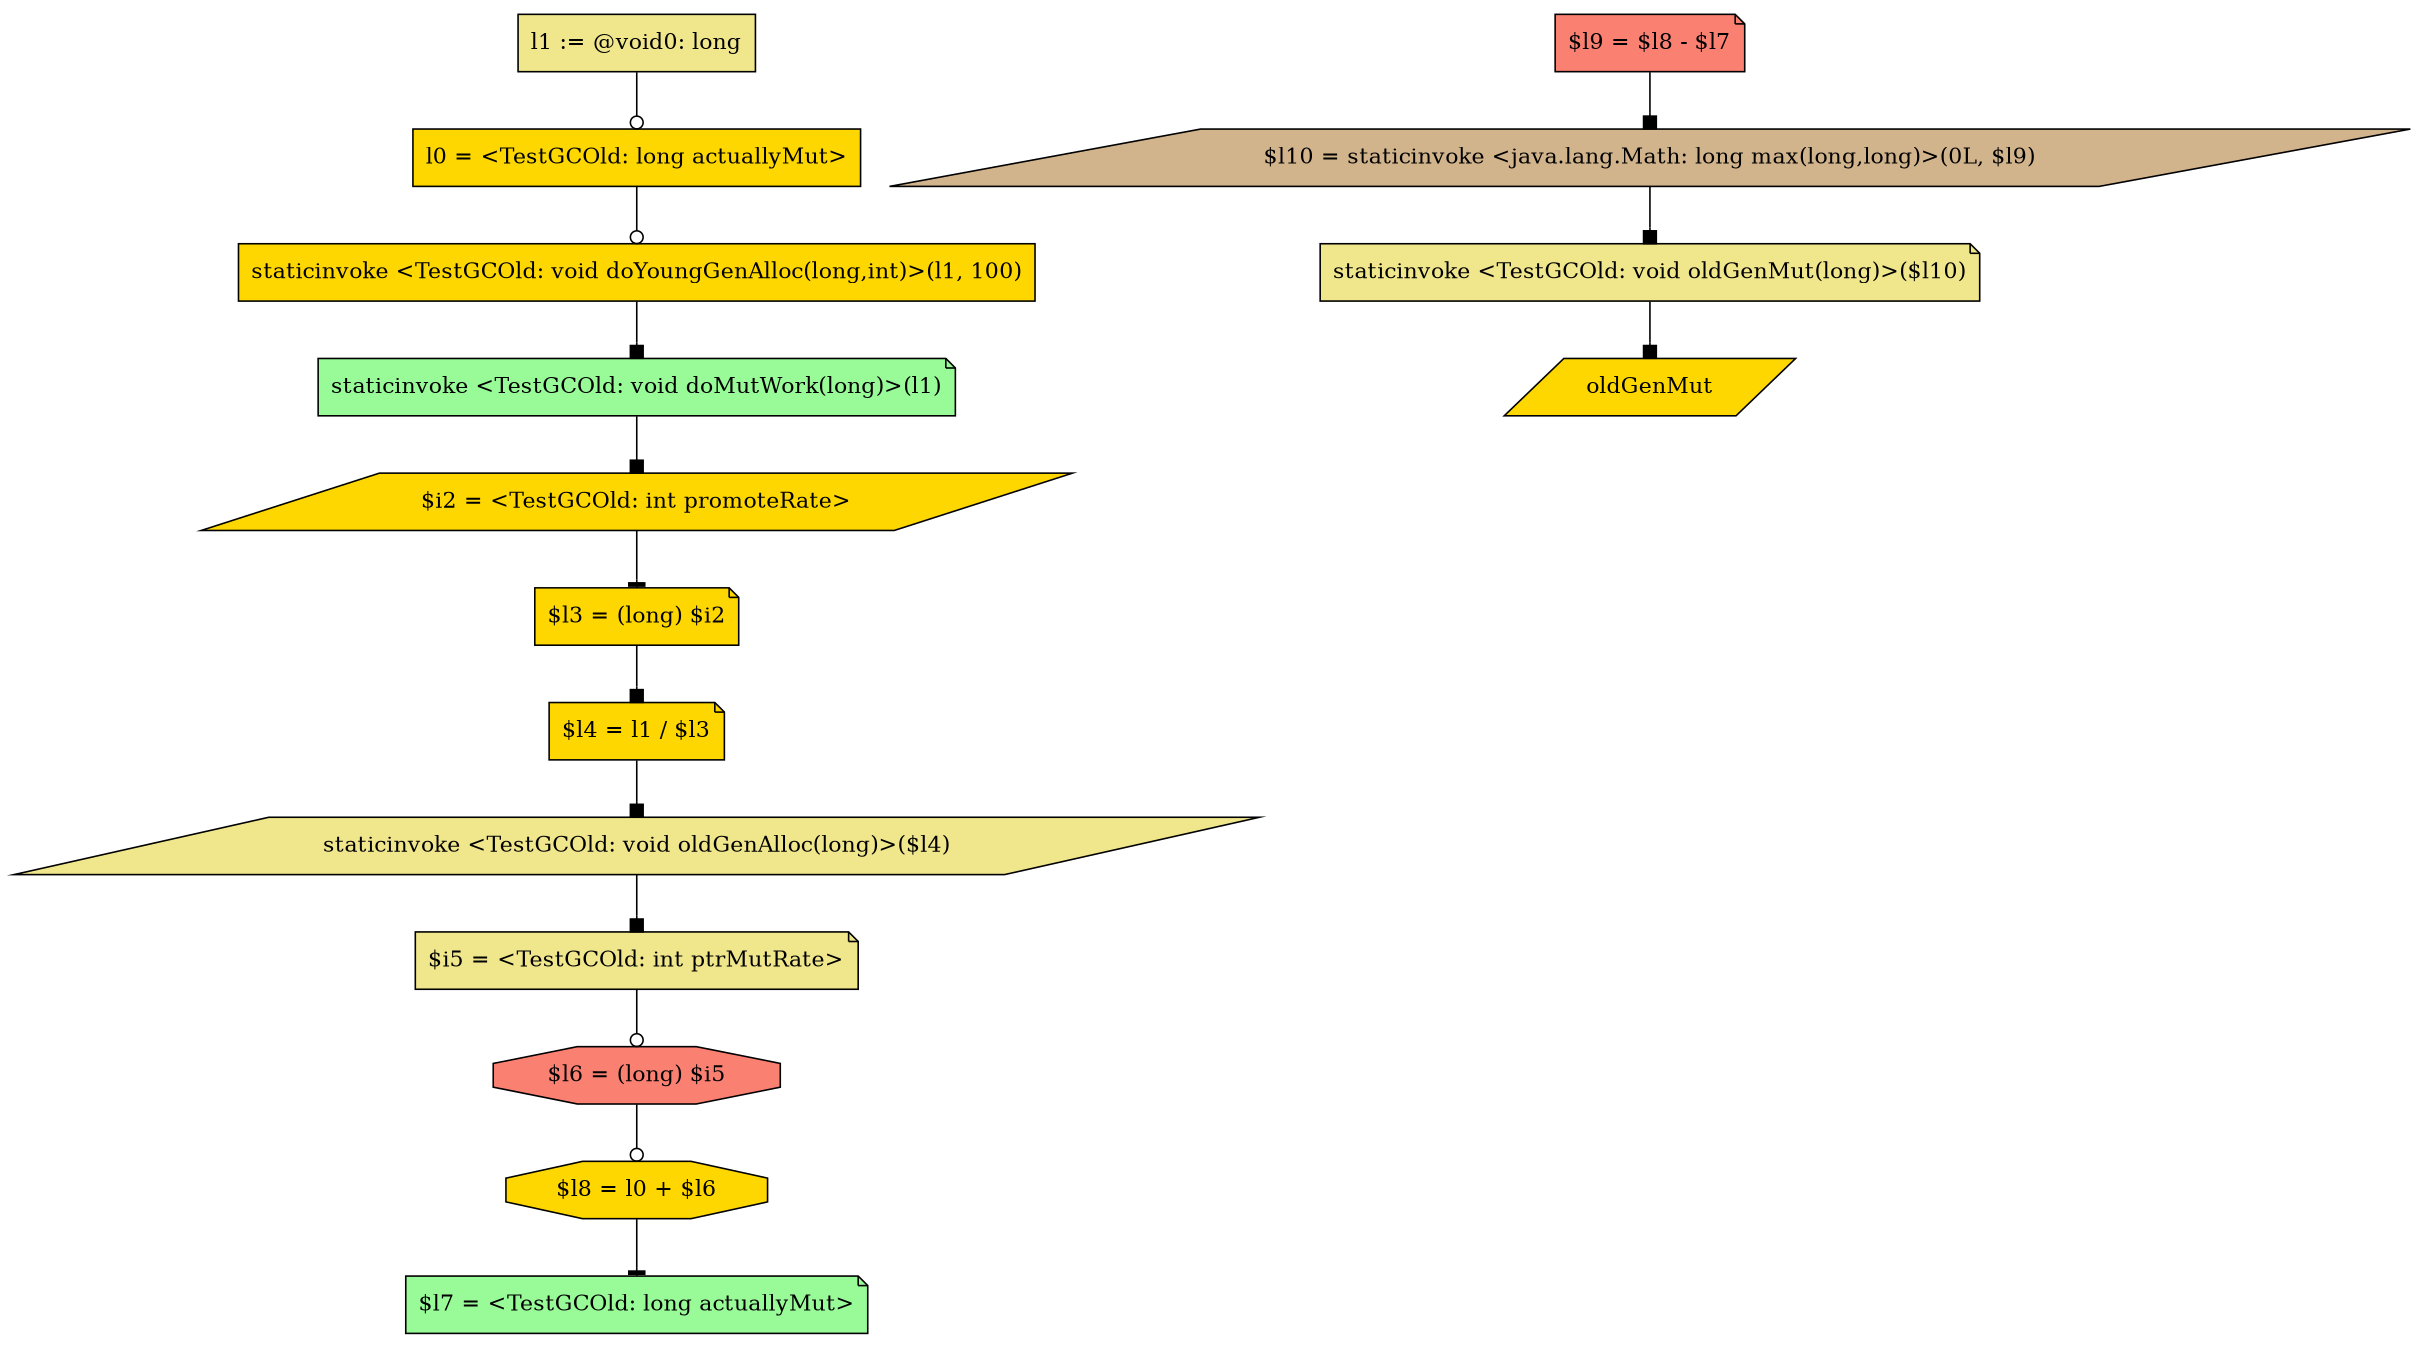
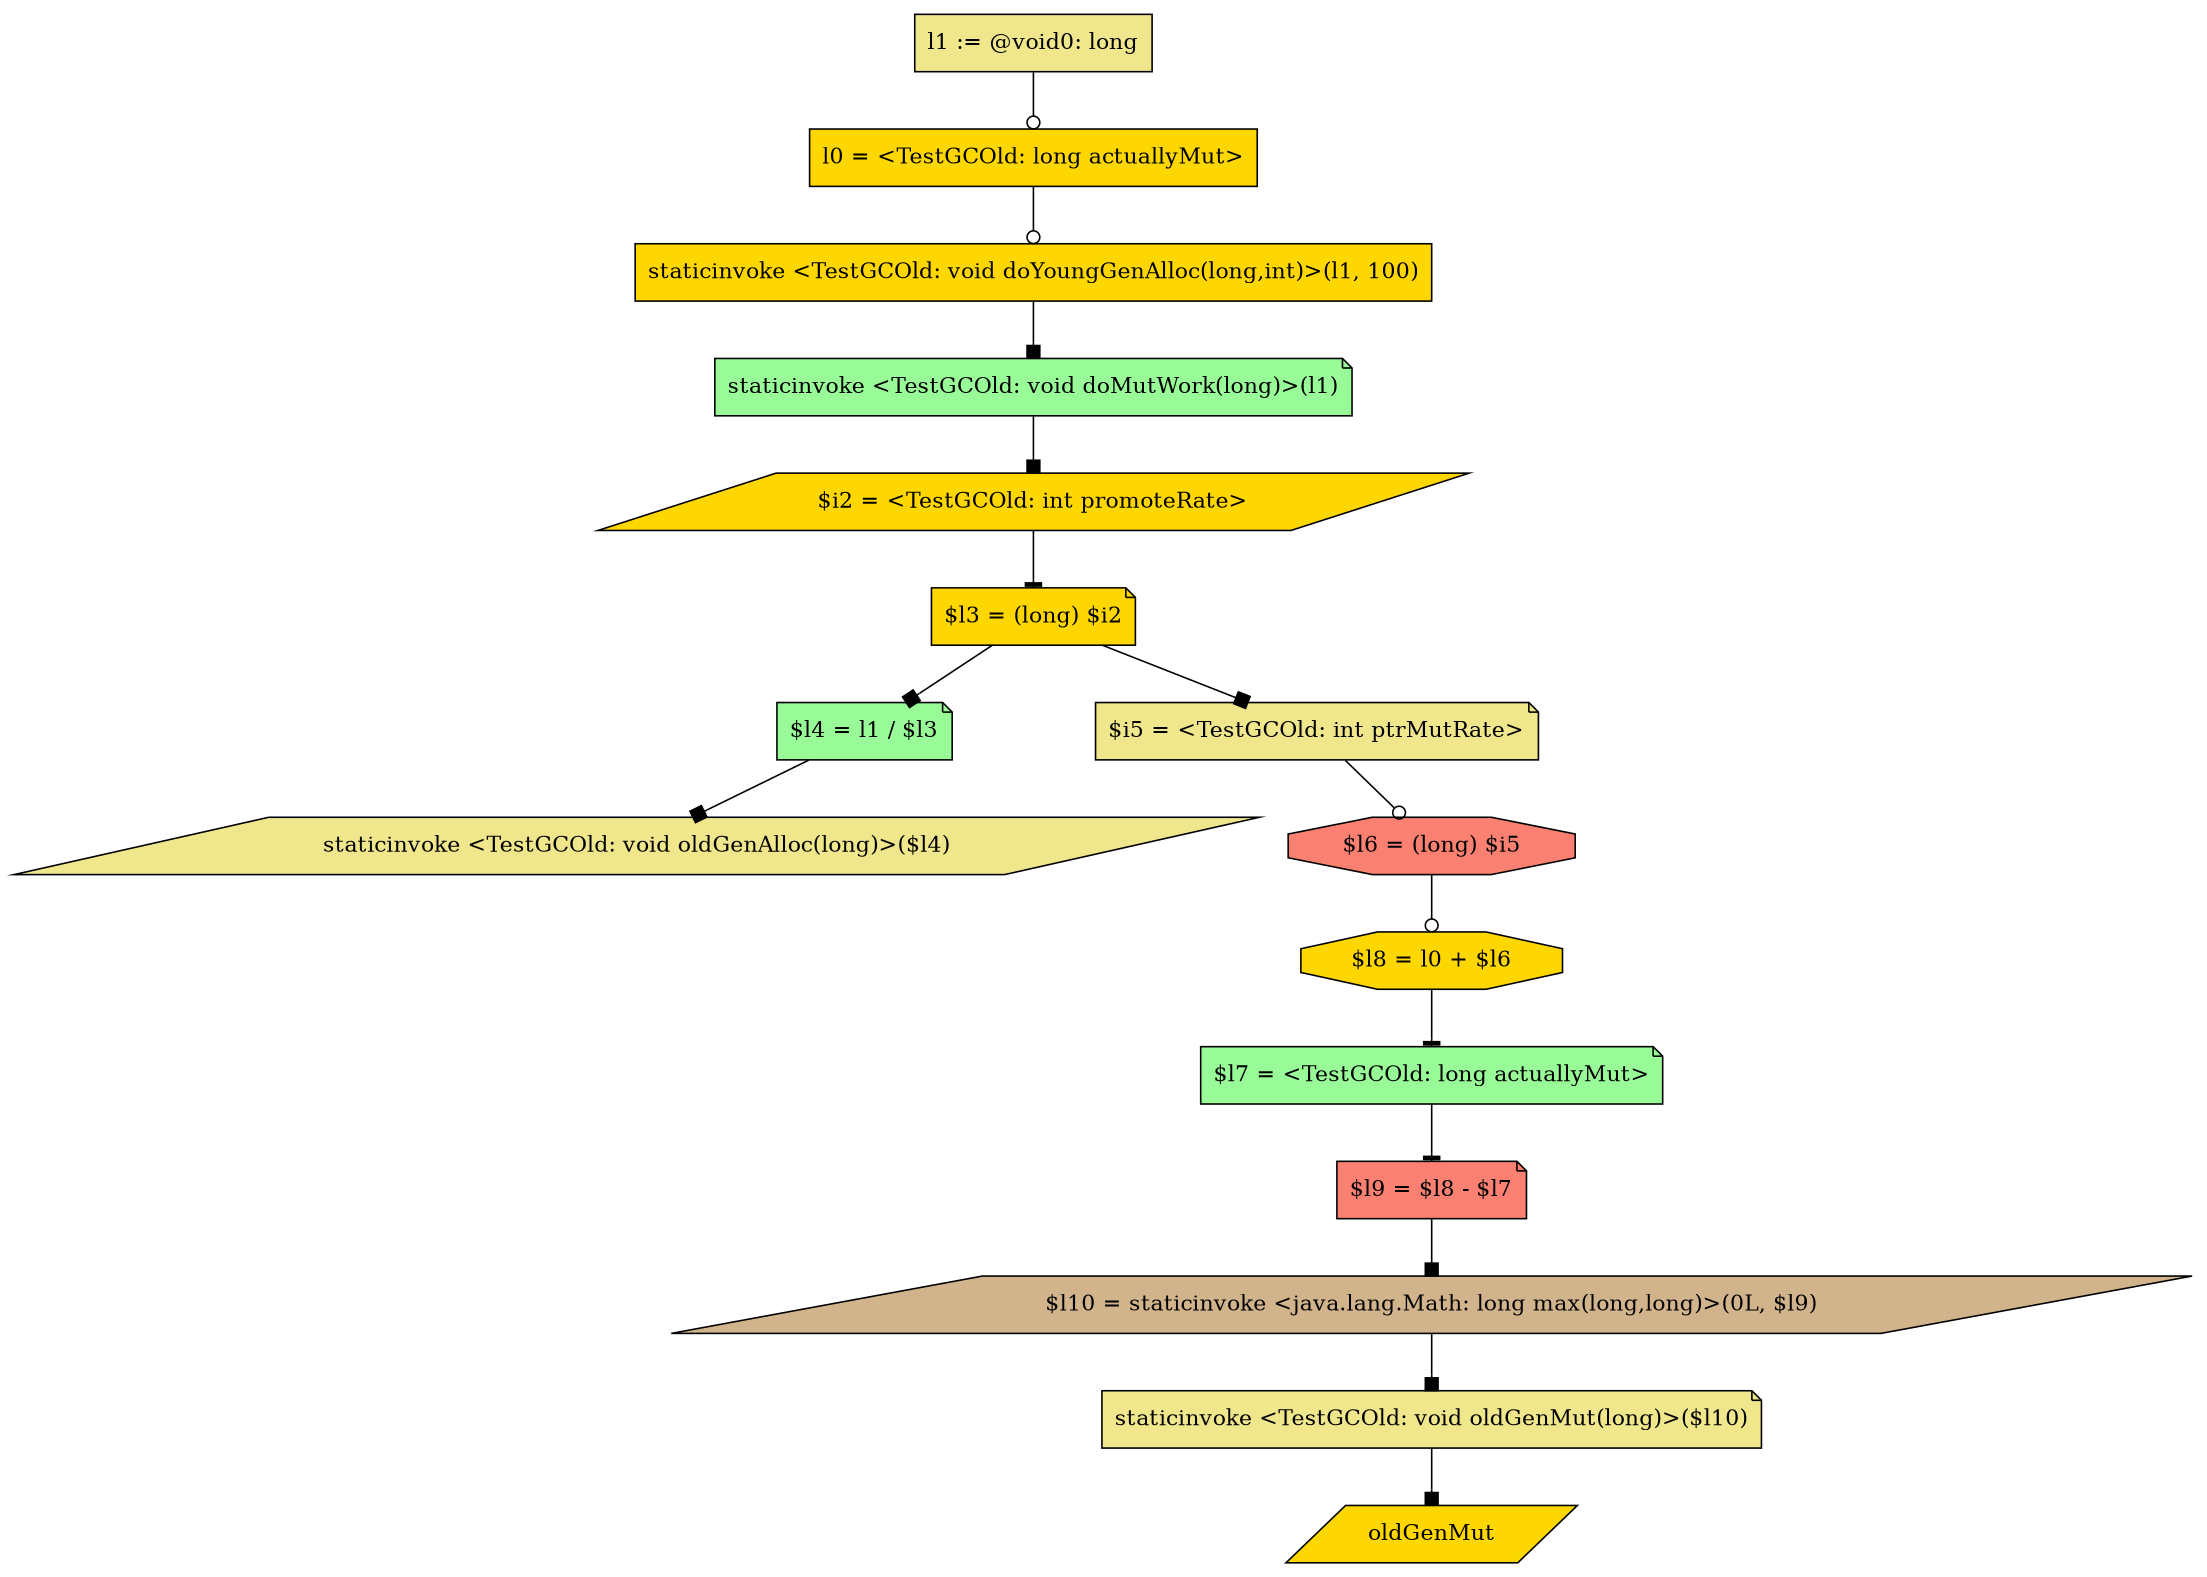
(637, 731) -> (865, 731)
(637, 895) -> (1168, 671)
none -> (1432, 1129)
